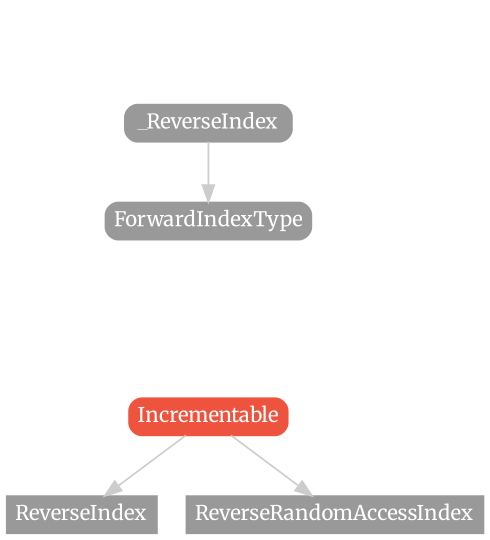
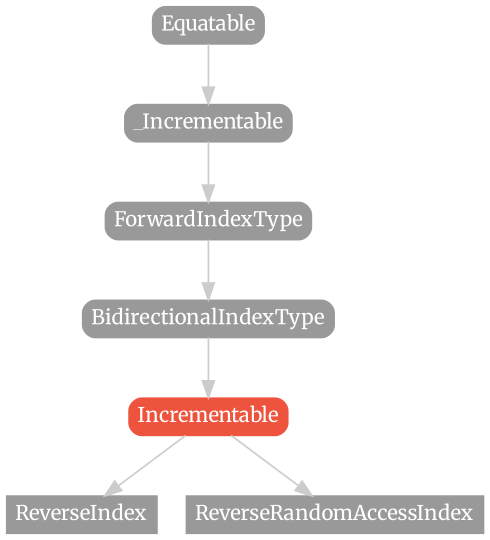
none -> (208, 25)
(208, 123) -> (208, 123)
none -> (208, 319)
